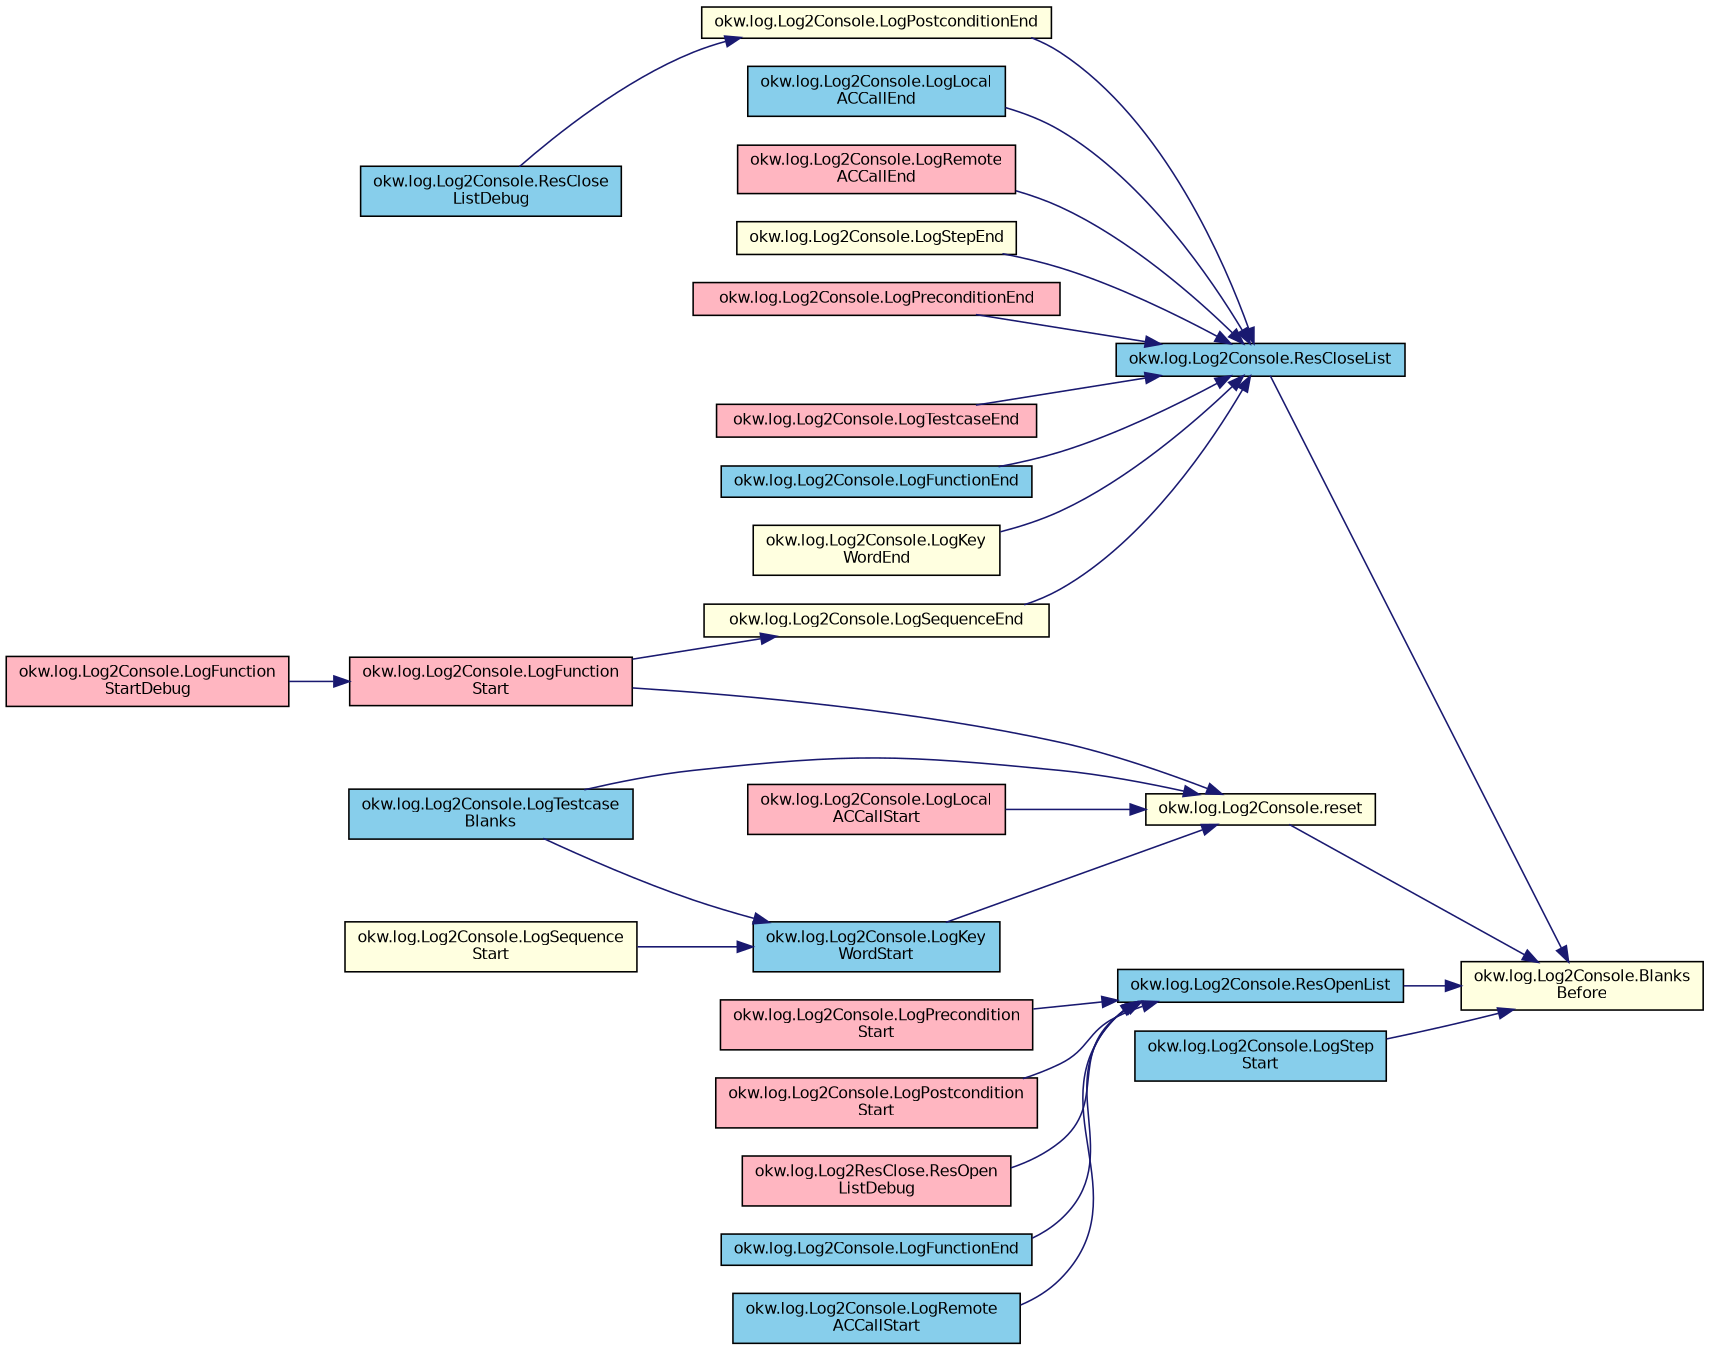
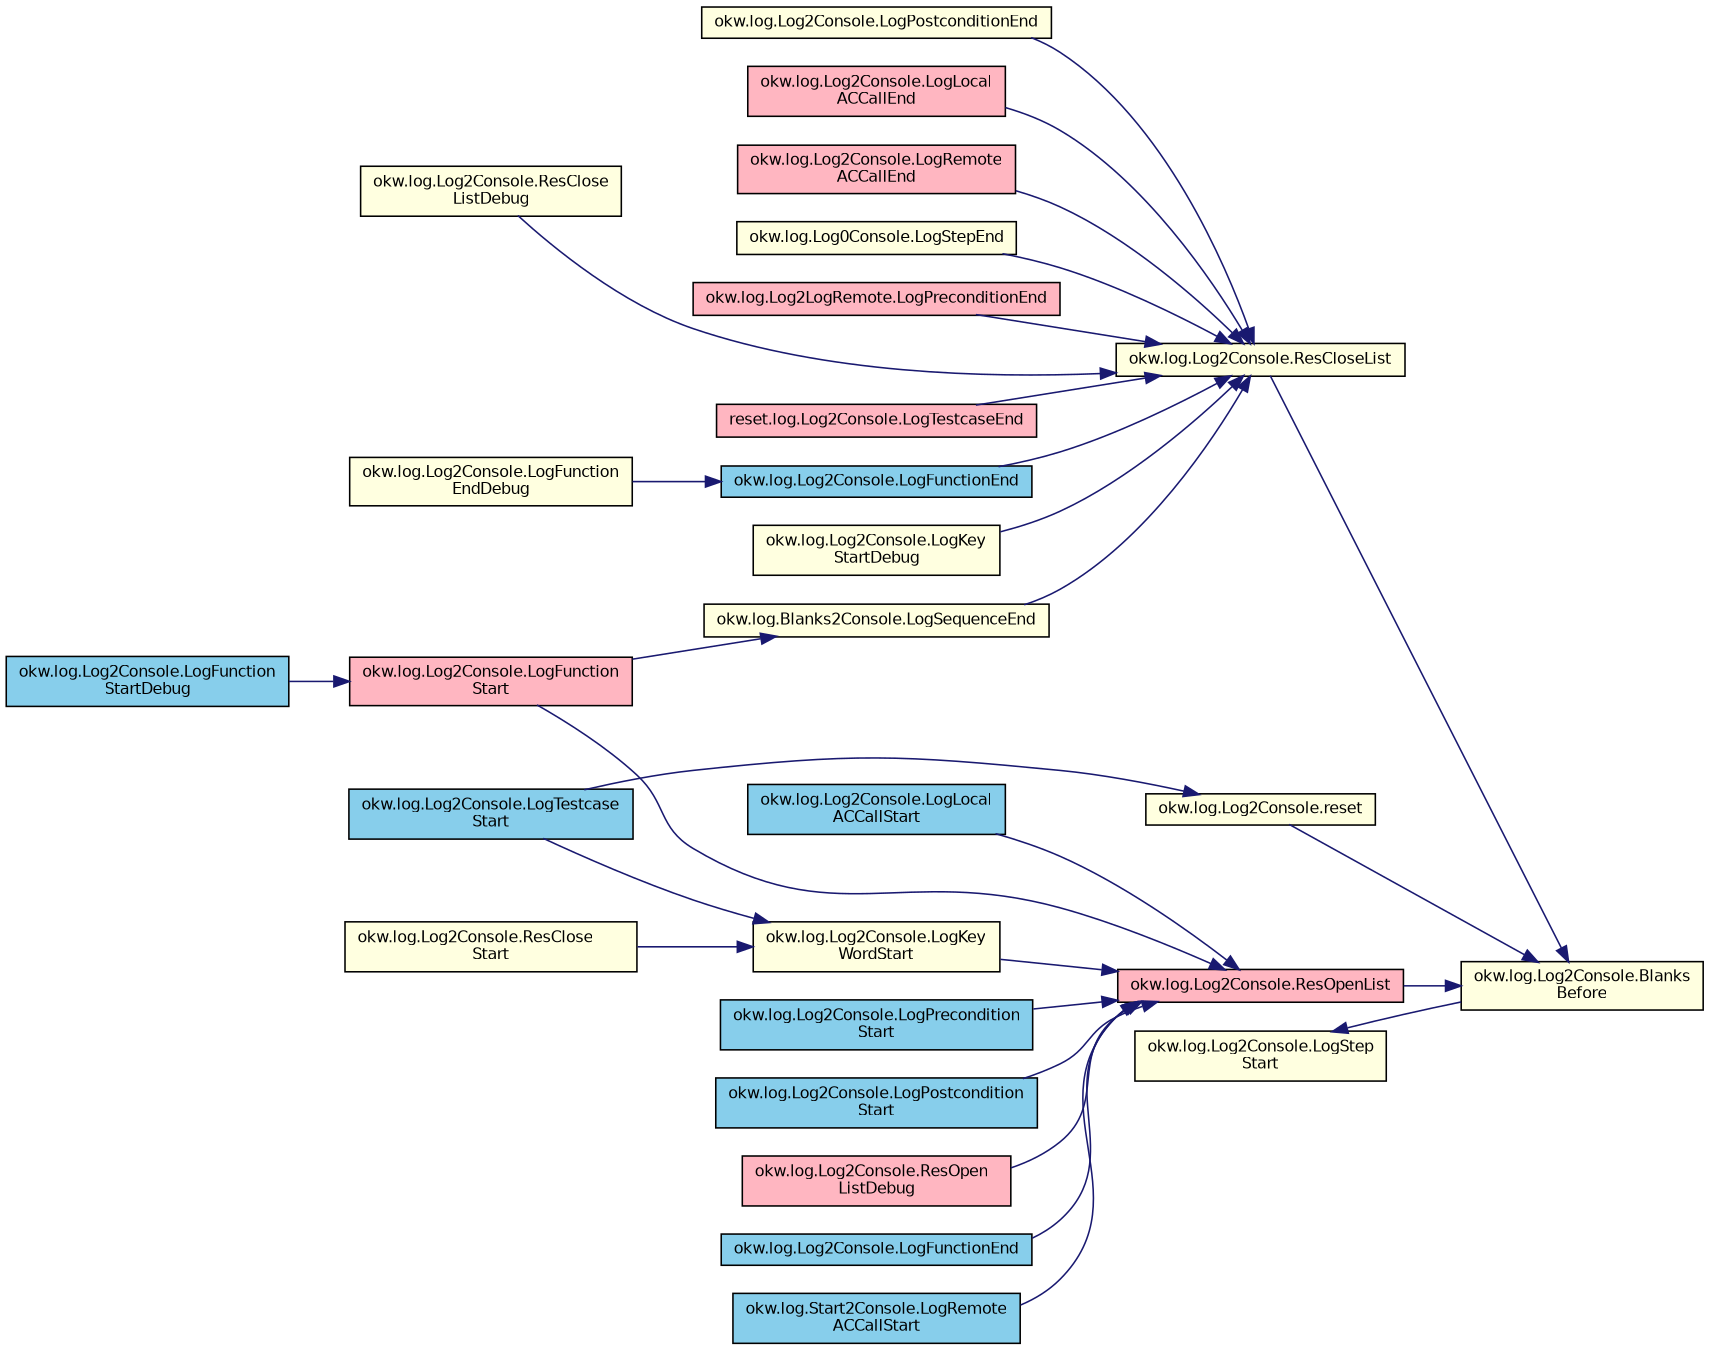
(877, 91) -> (877, 91)
(616, 93) -> (791, 354)
(491, 191) -> (491, 191)
(877, 238) -> (877, 238)
(877, 299) -> (877, 299)
(1261, 360) -> (1261, 360)
(877, 421) -> (877, 421)
none -> (491, 482)
(877, 550) -> (877, 550)
(877, 621) -> (877, 621)
(148, 681) -> (148, 681)
(924, 718) -> (846, 893)
(877, 809) -> (877, 809)
(1068, 809) -> (1117, 886)
(491, 814) -> (491, 814)
(1074, 876) -> (1051, 965)
(491, 947) -> (491, 947)
(877, 947) -> (877, 947)
(1261, 986) -> (1261, 986)
(877, 1025) -> (877, 1025)
(1443, 1027) -> (1404, 1014)
(1261, 1056) -> (1261, 1056)
(877, 1103) -> (877, 1103)
(877, 1181) -> (877, 1181)
(877, 1318) -> (877, 1318)
